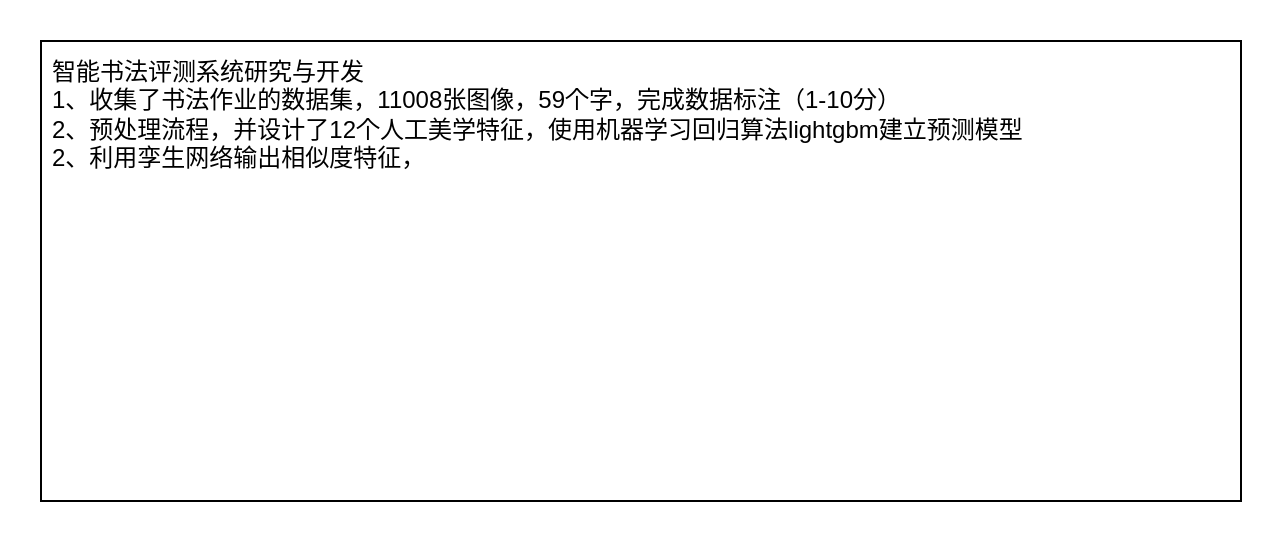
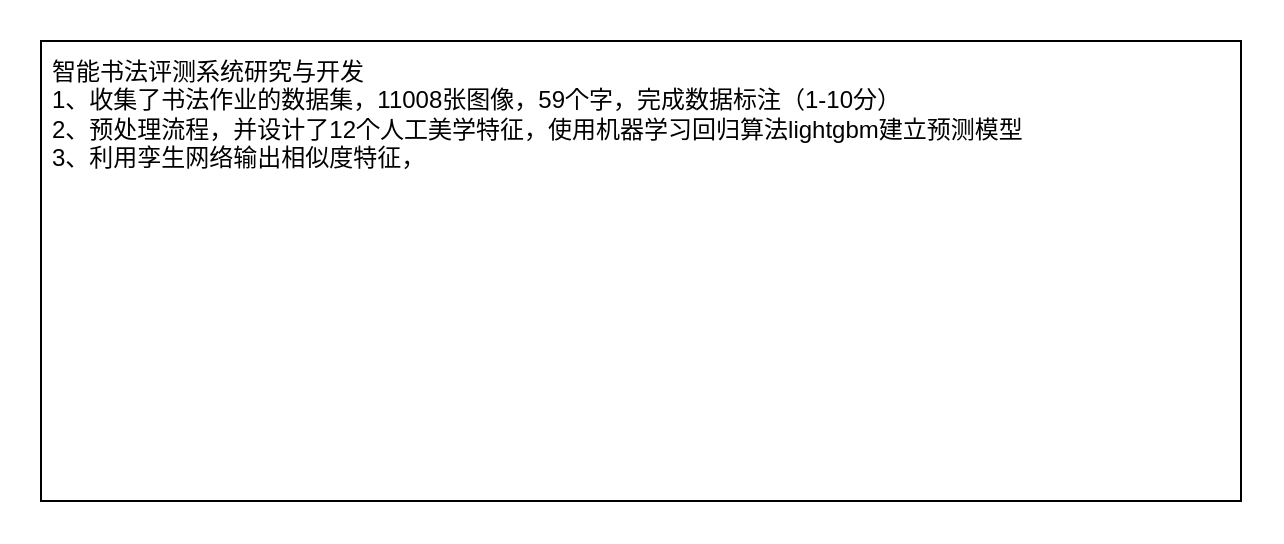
(541, 117) -> (541, 117)
